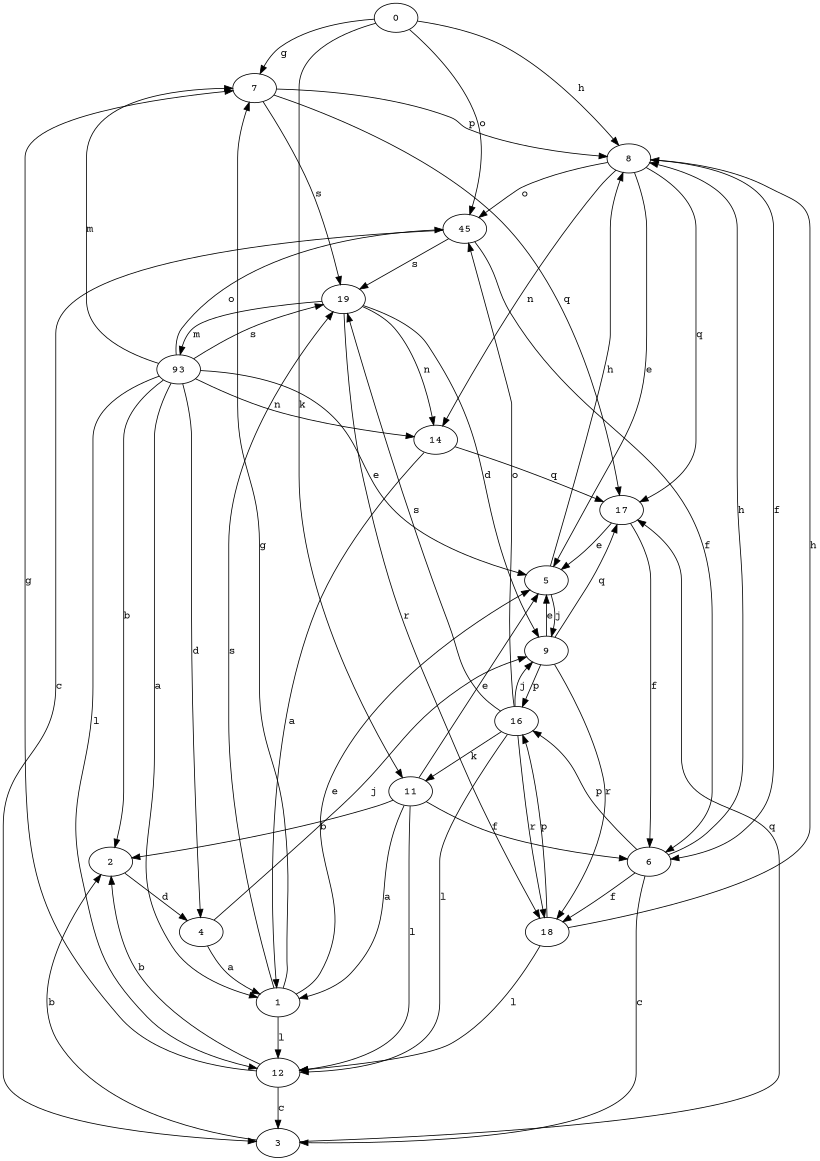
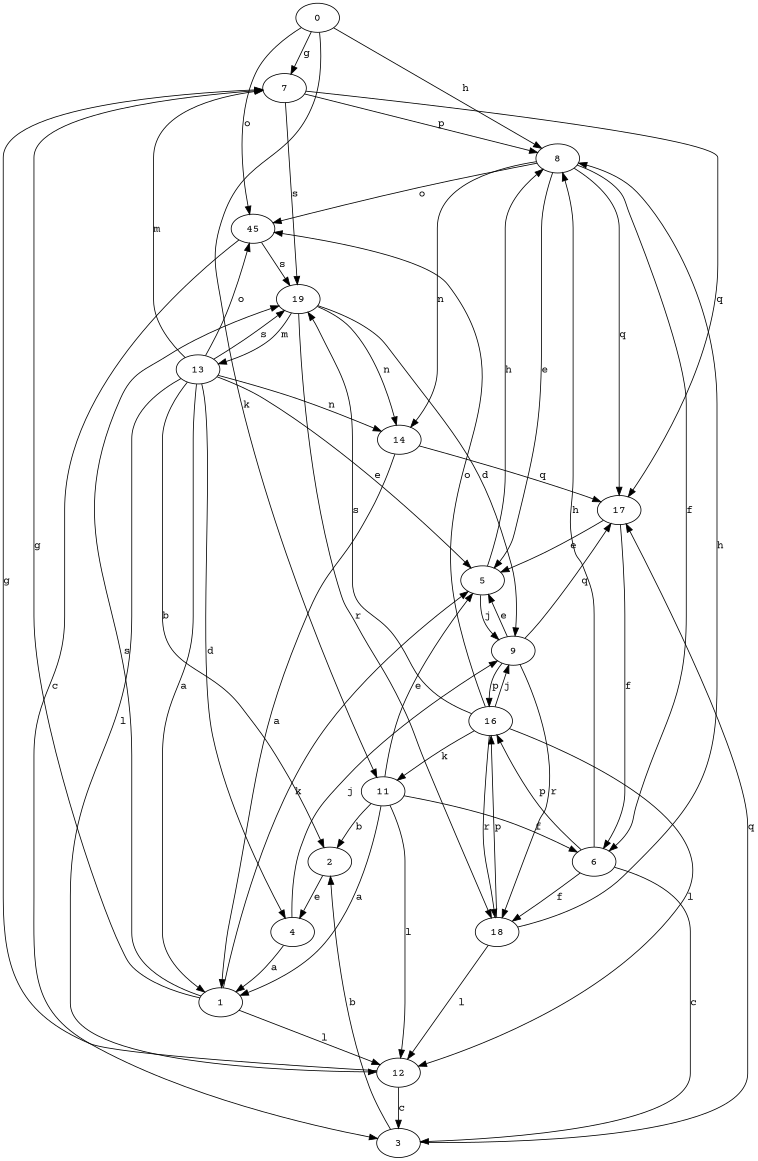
(179, 369) -> (198, 369)
(690, 515) -> none
(335, 791) -> (299, 791)
(165, 897) -> (317, 897)
(158, 996) -> none
